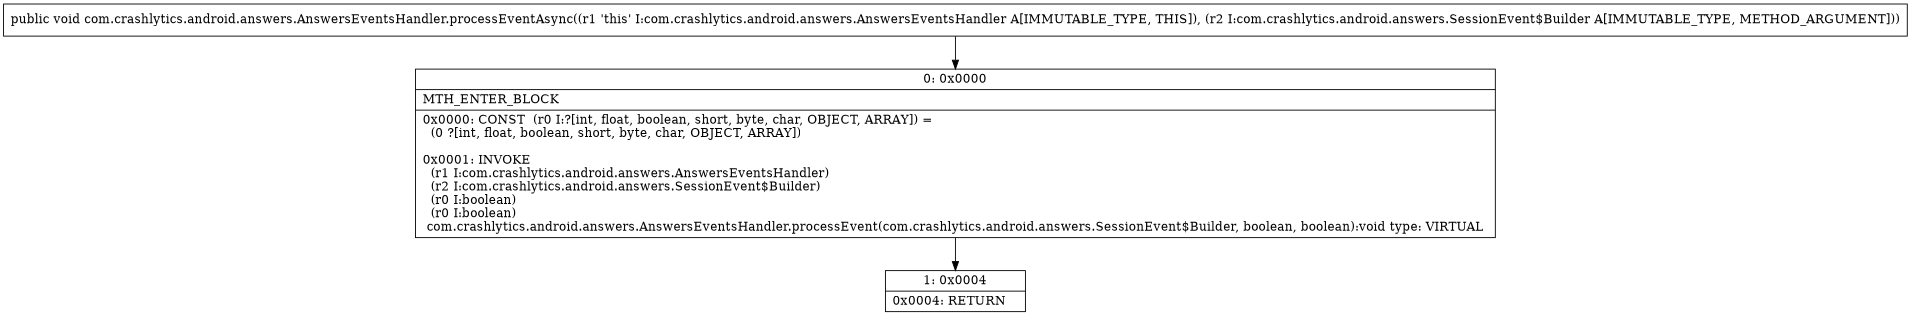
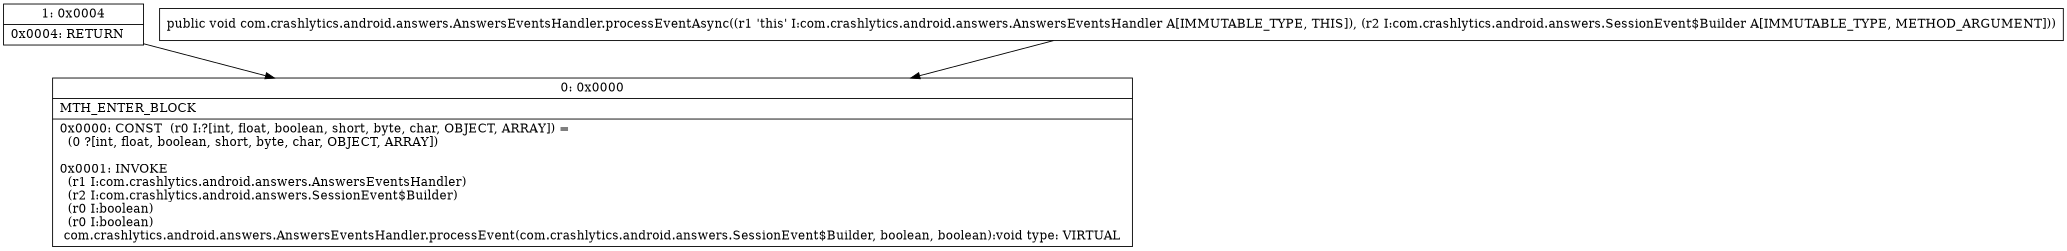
(955, 250) -> (205, 60)
